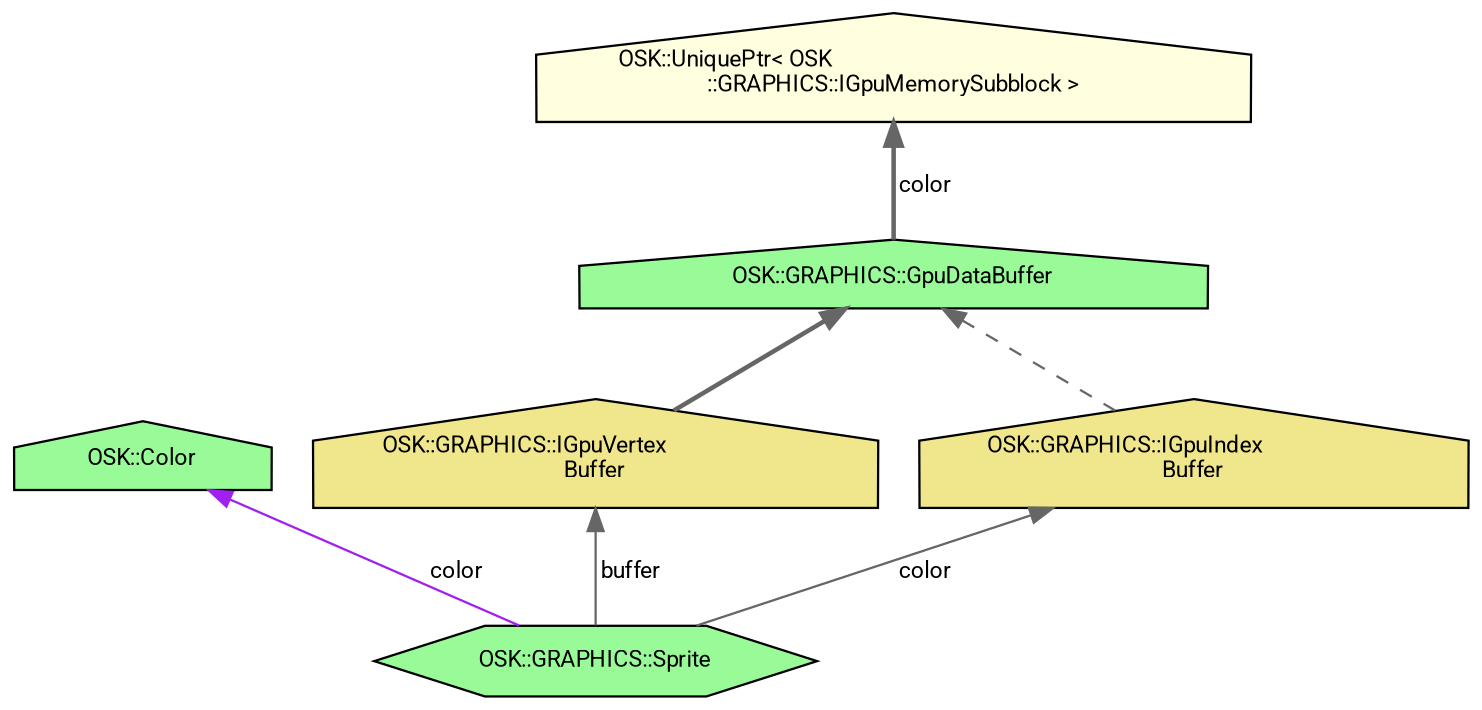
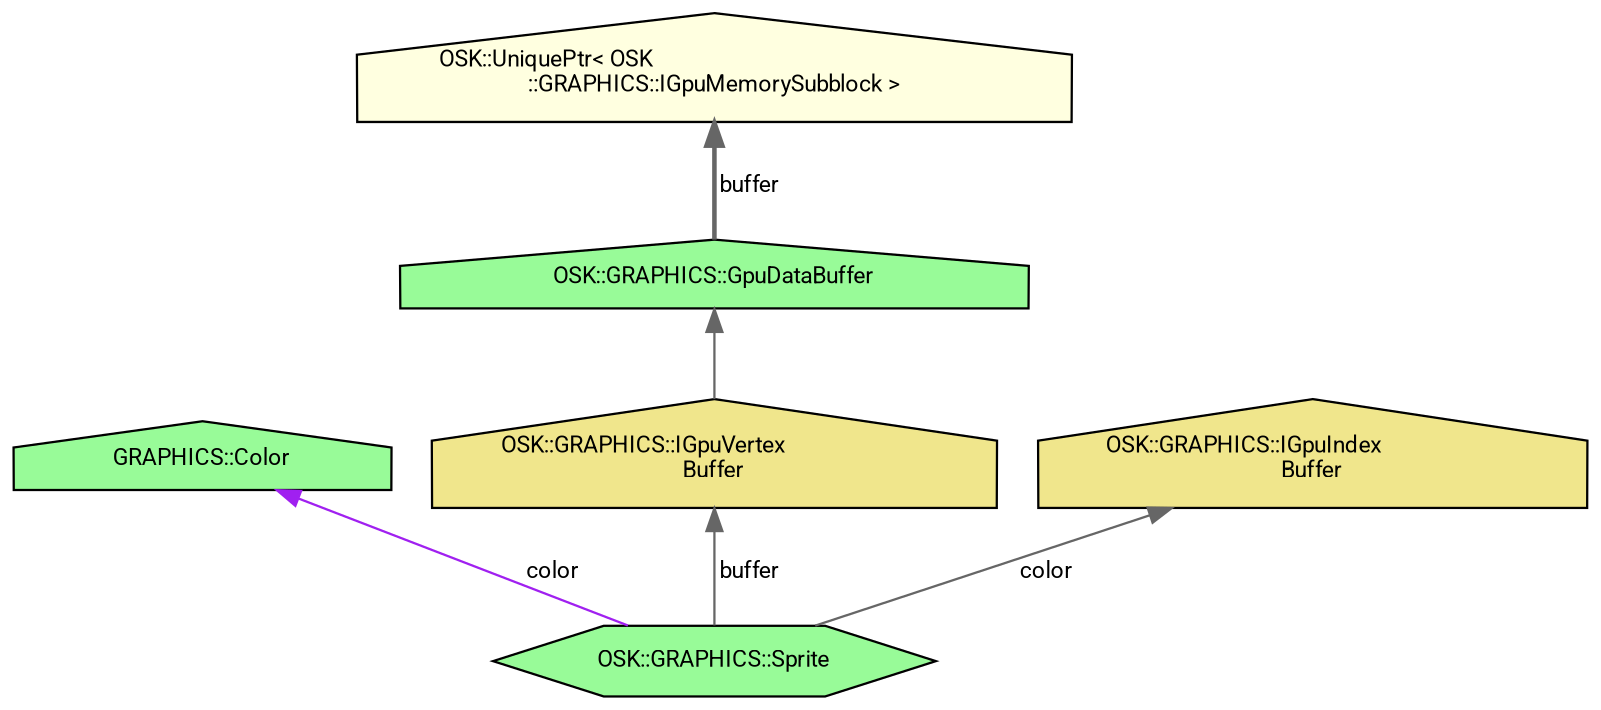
(923, 186) -> (747, 186)
(750, 365) -> (714, 366)
(1039, 366) -> none
(143, 459) -> (203, 459)
